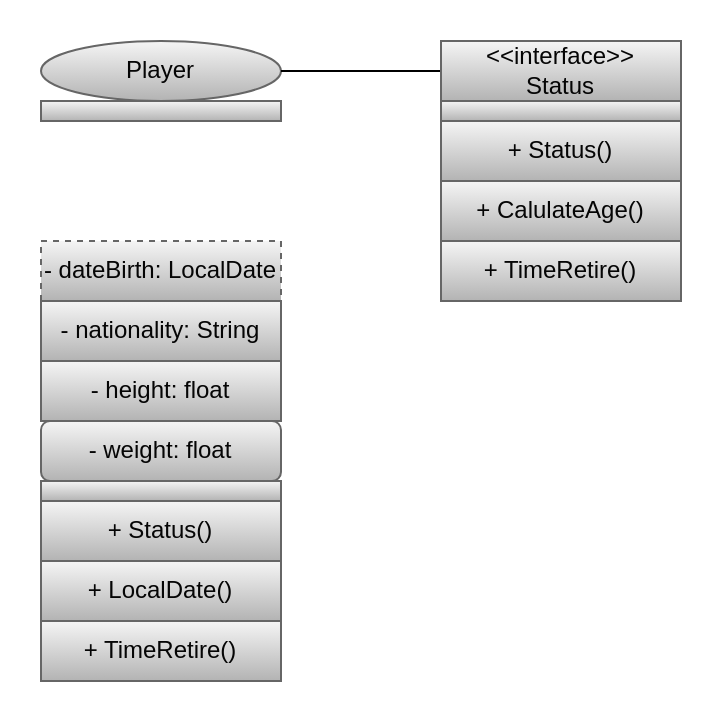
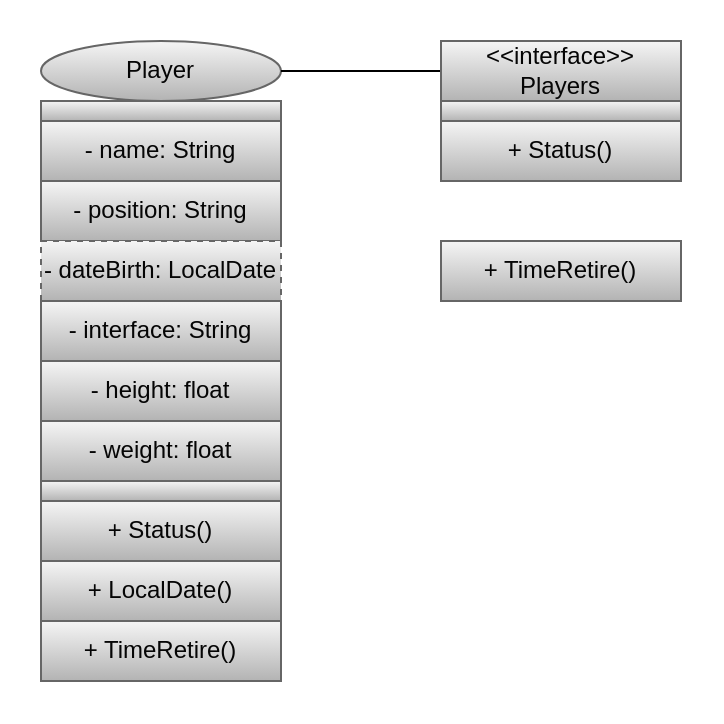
(561, 71) -> (561, 71)
none -> (161, 151)
none -> (161, 211)
(561, 211) -> none
(161, 331) -> (161, 331)
(161, 451) -> (161, 451)
